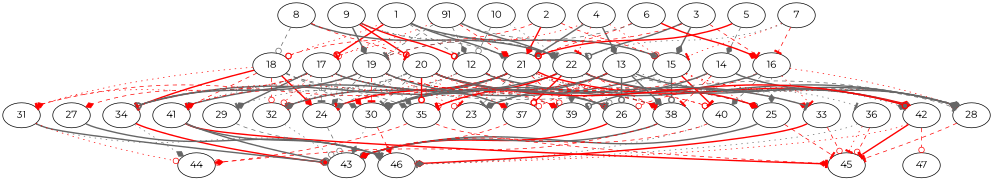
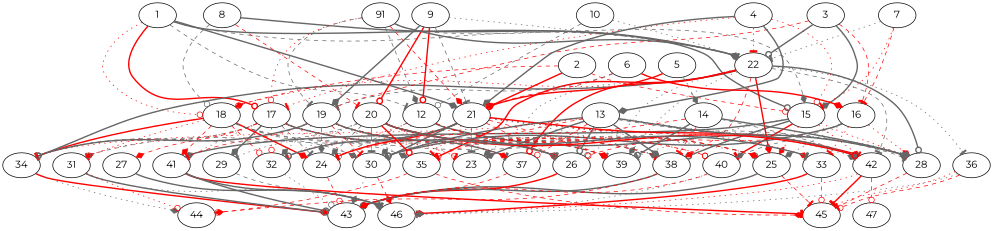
(180, 85) -> (274, 140)
(426, 90) -> (489, 83)
(332, 137) -> (332, 187)
